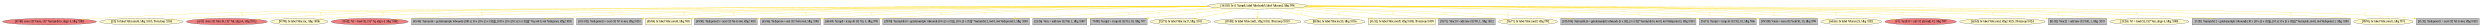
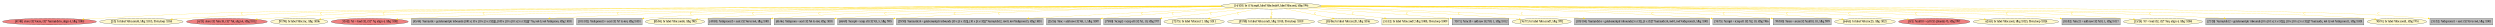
(668, 22) -> (675, 22)
